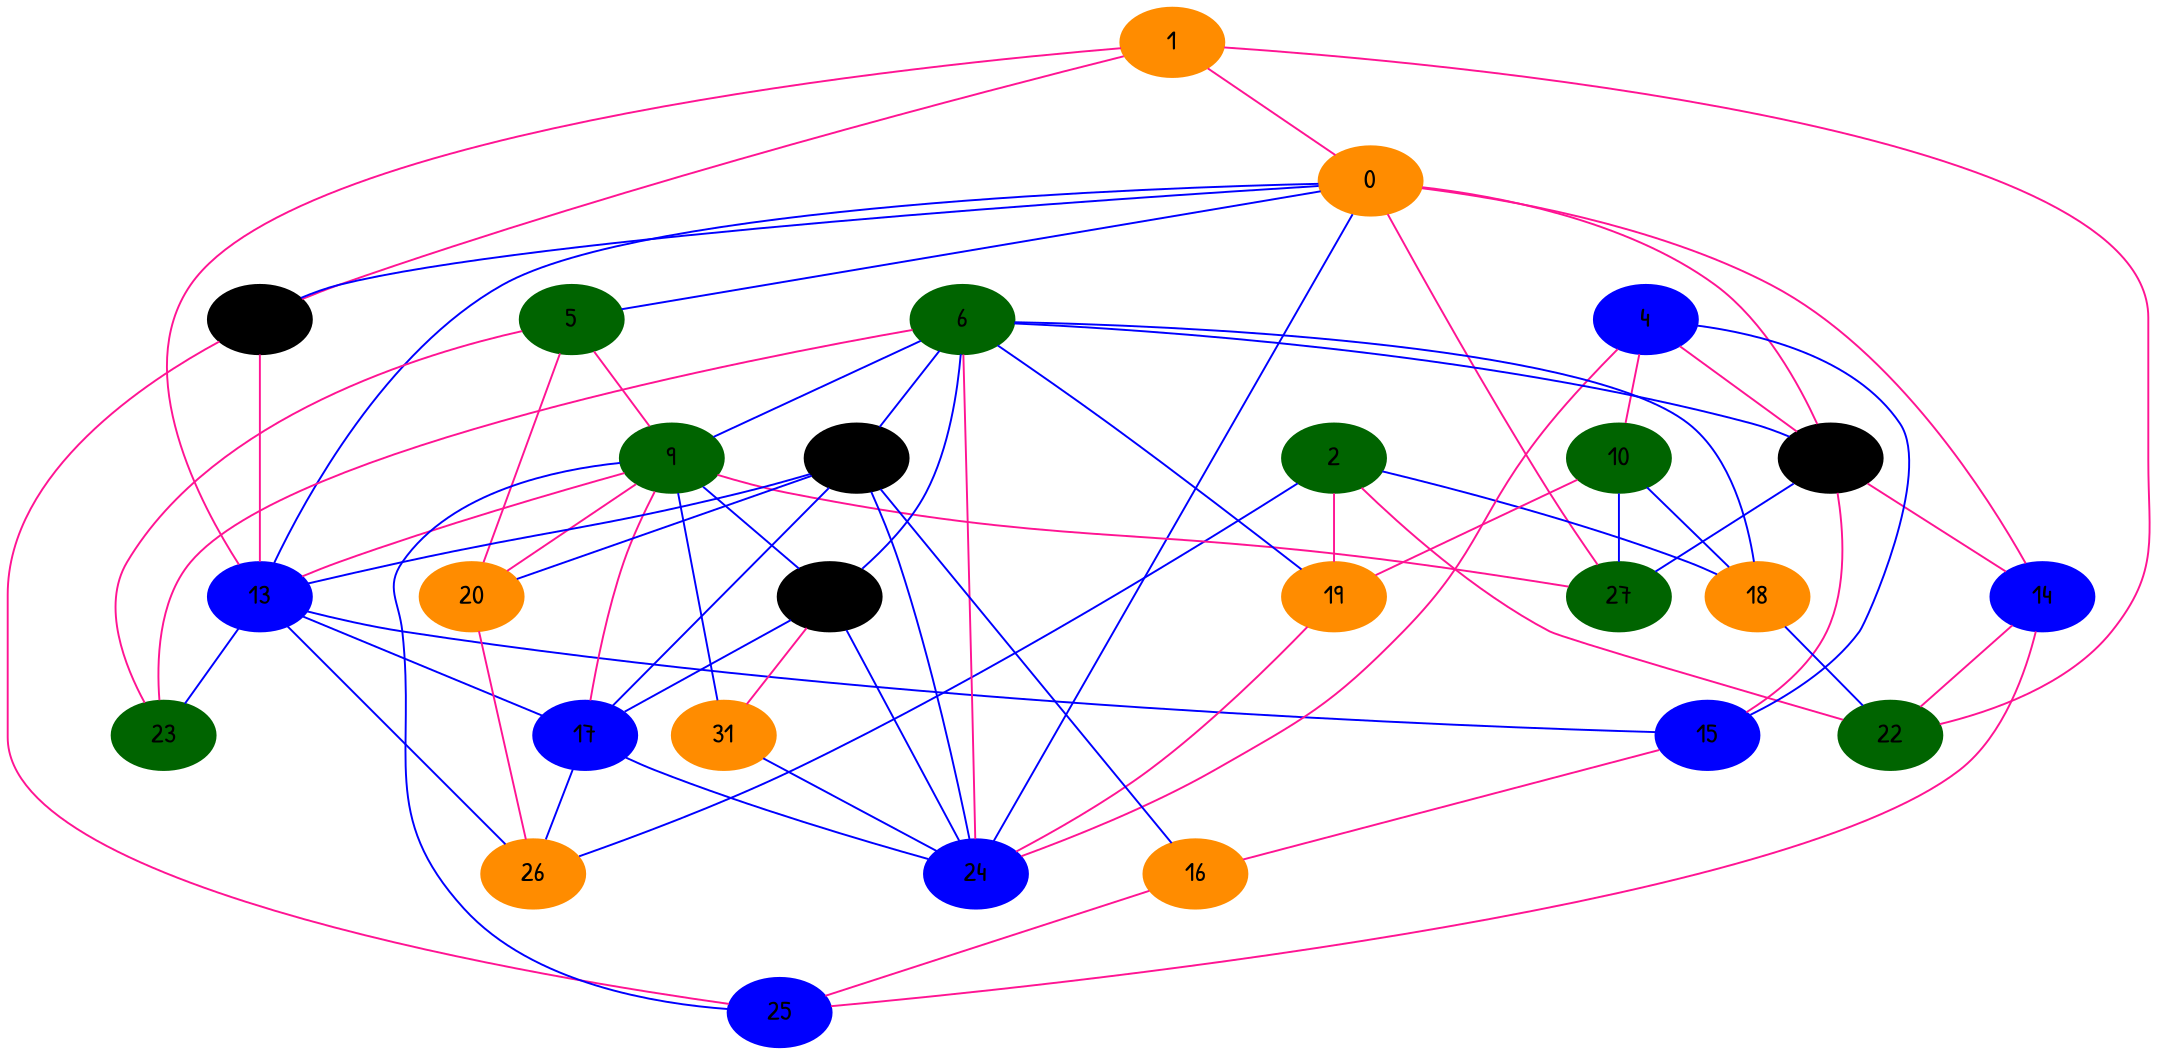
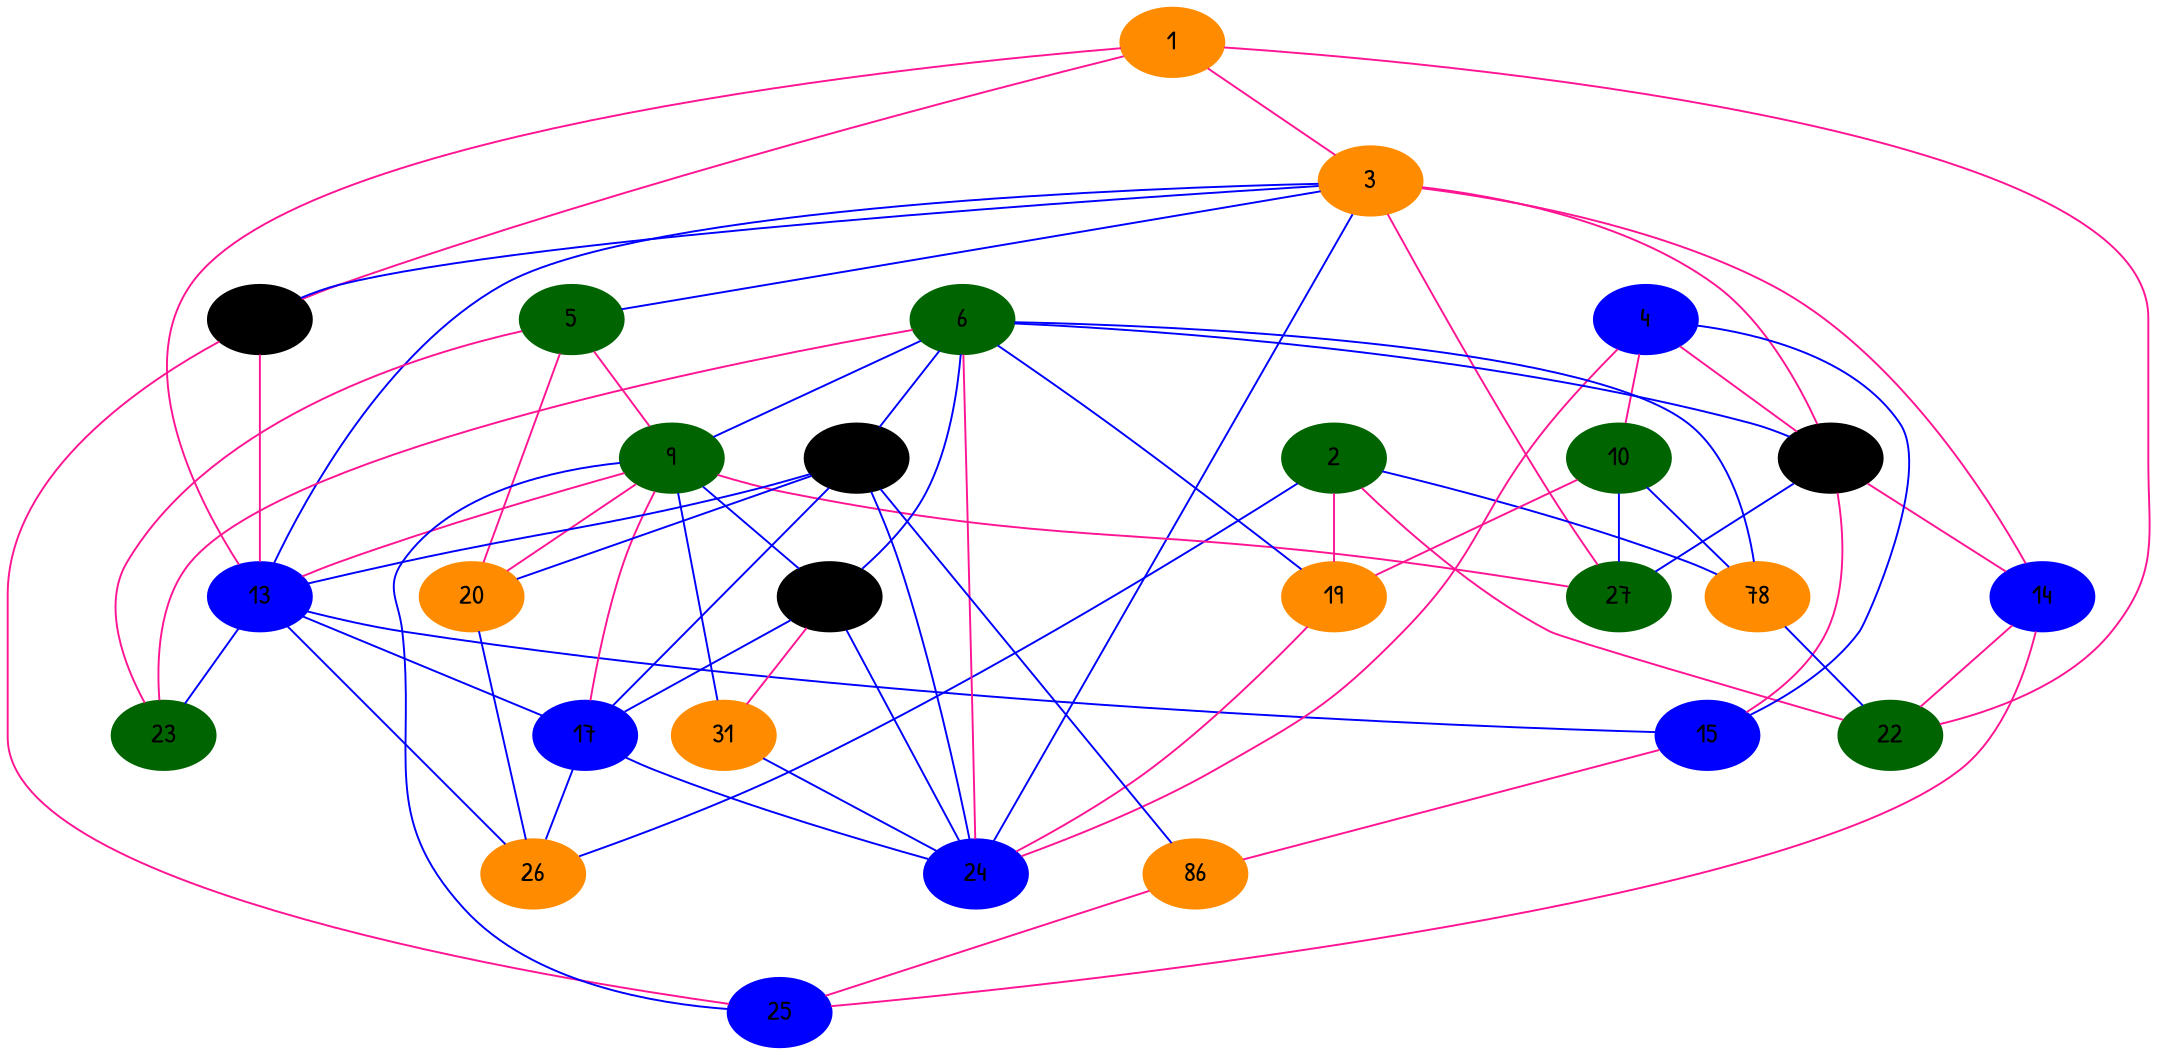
(1371, 181) -> (1371, 181)
(1758, 597) -> (1758, 597)
(502, 735) -> (502, 735)
(1195, 874) -> (1195, 874)
